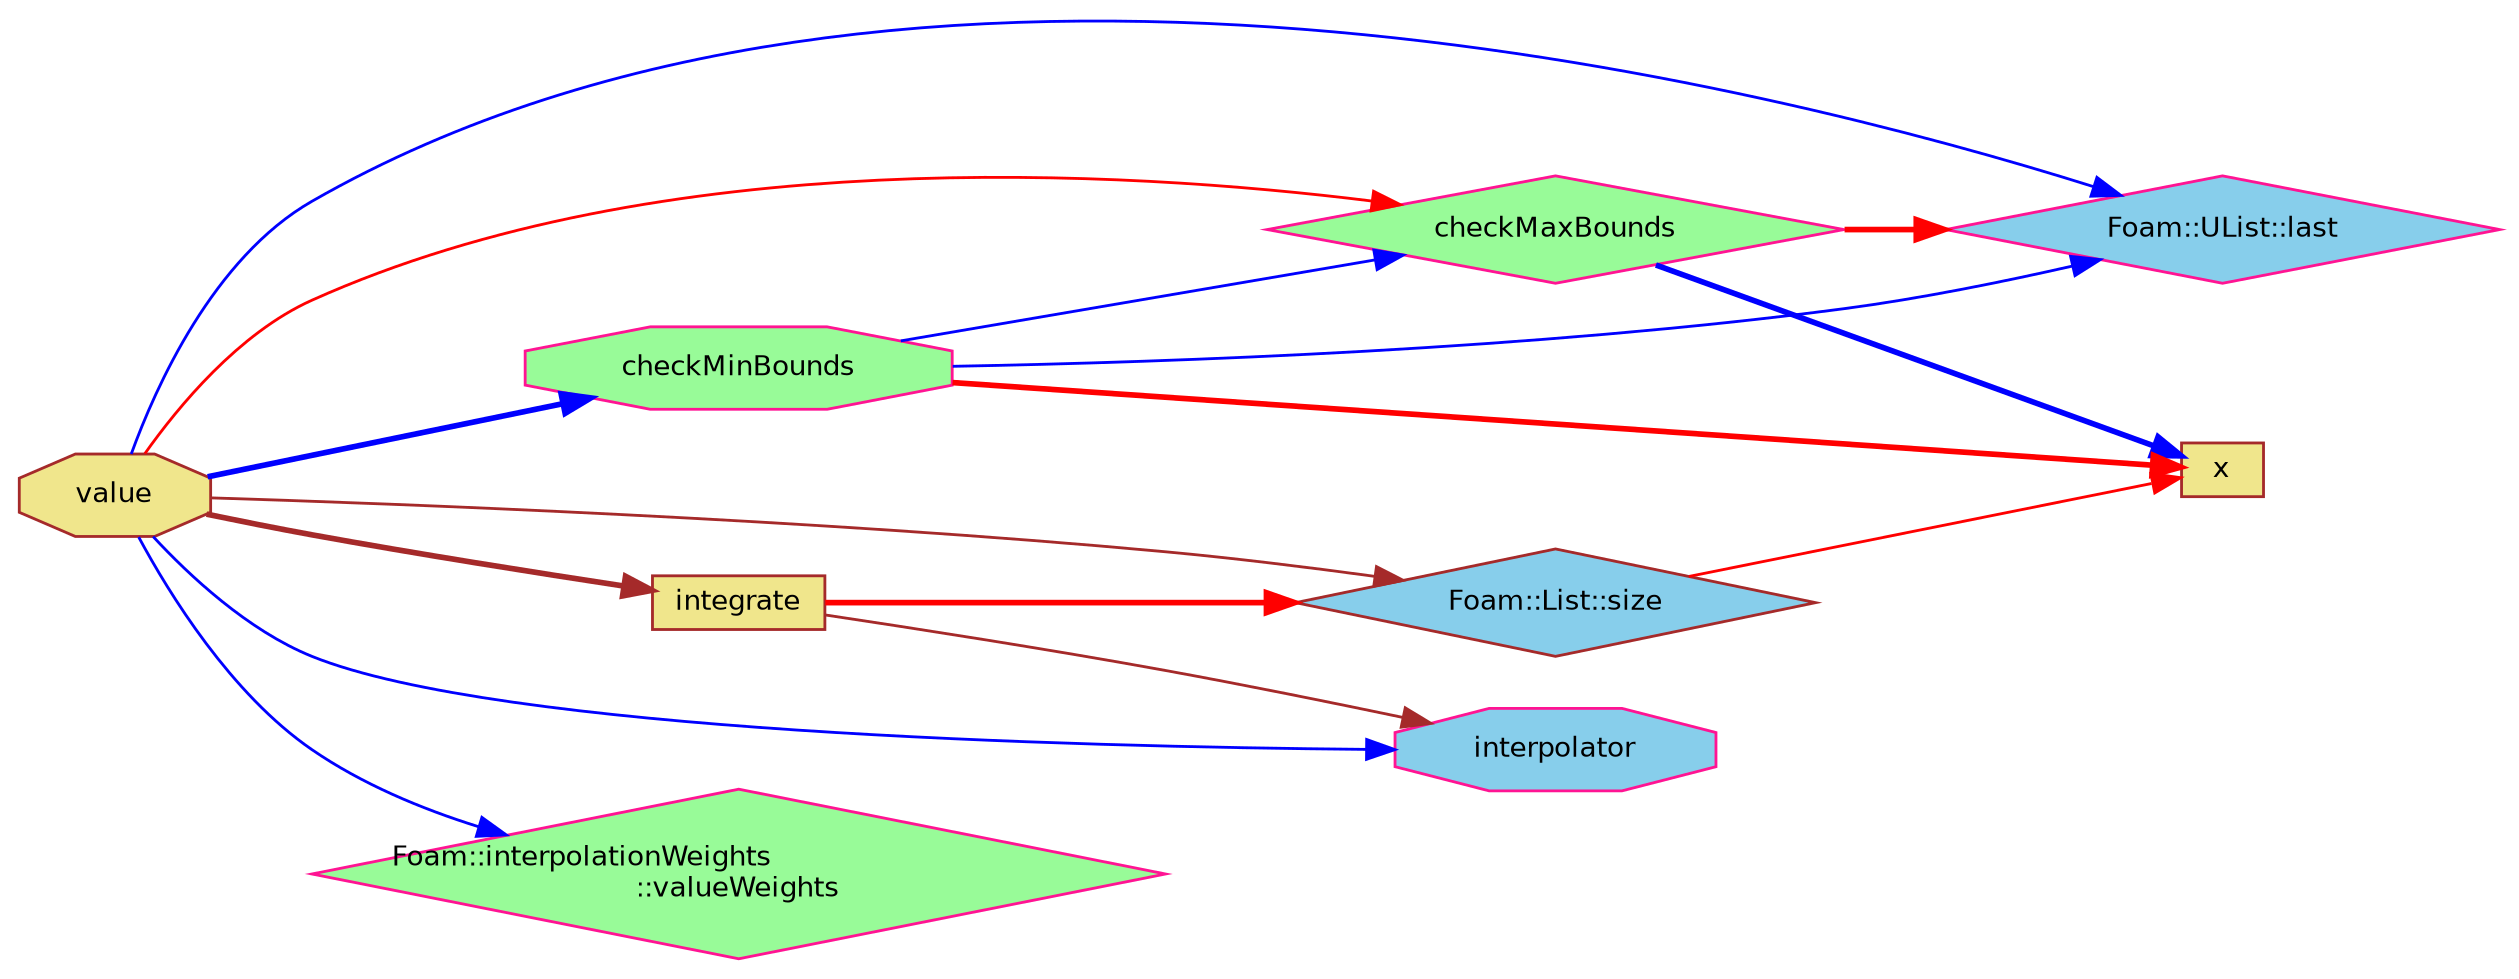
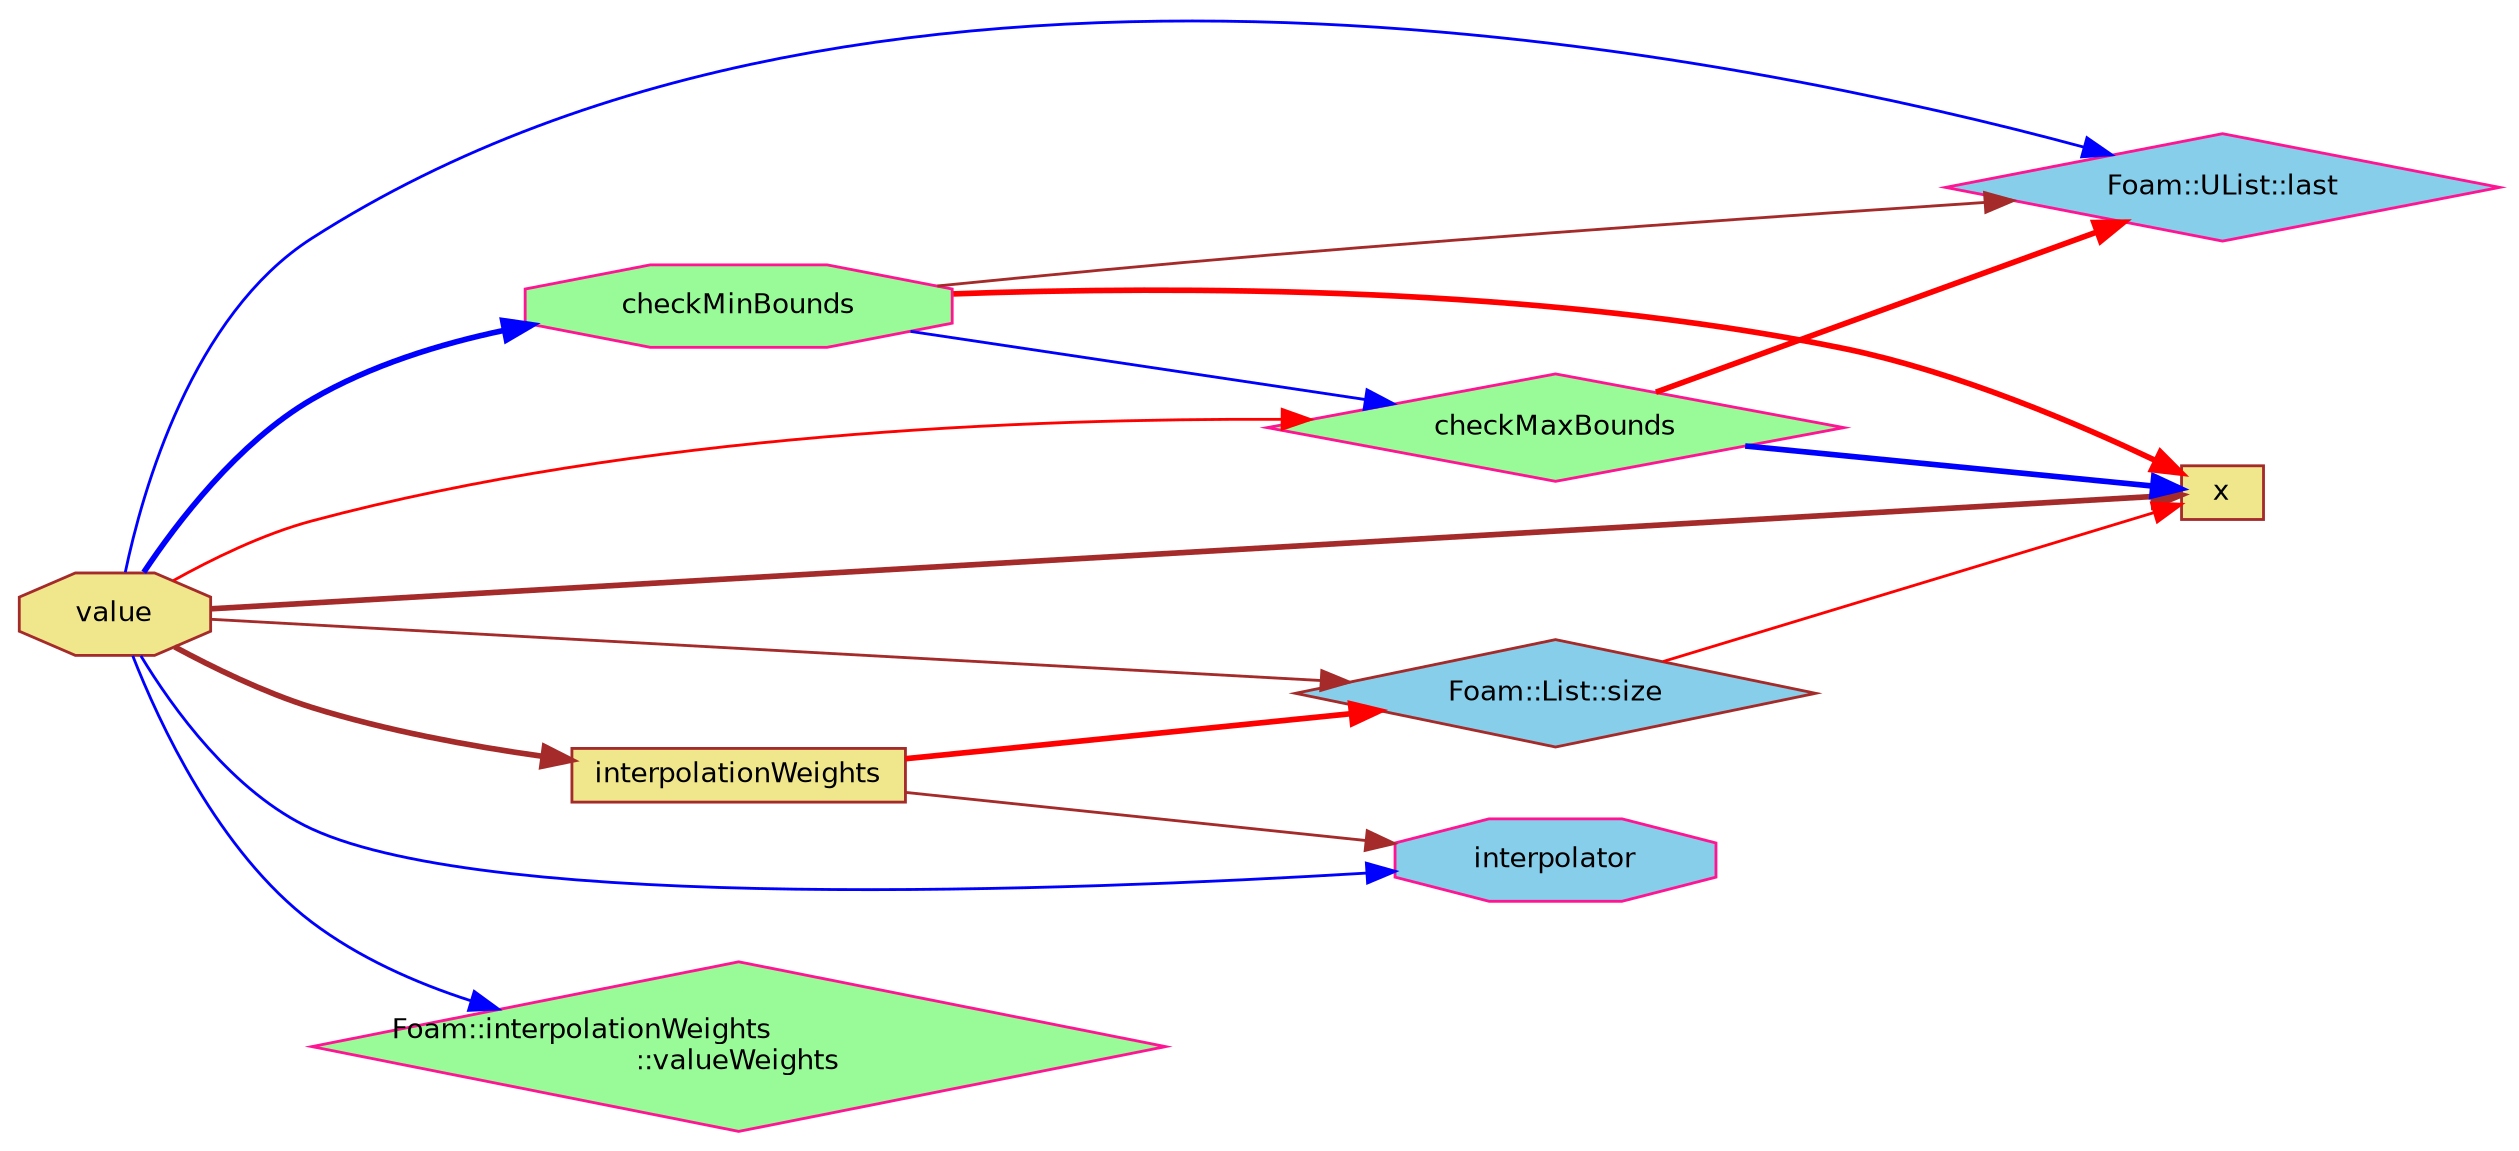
(1515, 341) -> (1460, 240)
none -> (1182, 553)
(739, 603) -> (739, 775)
